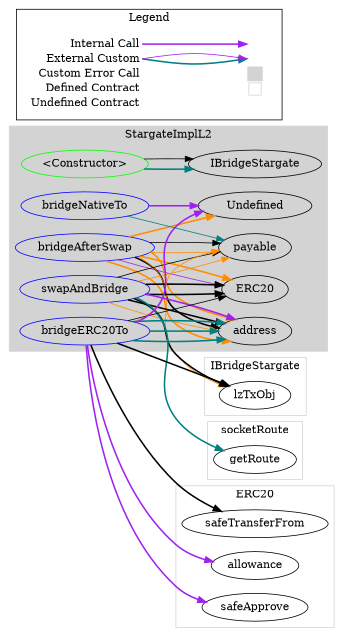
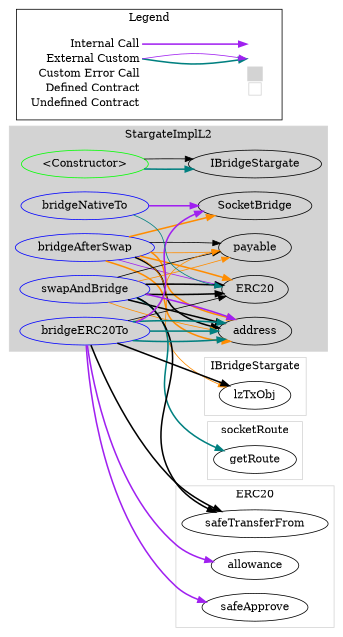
(255, 206) -> (255, 206)
(181, 229) -> (162, 237)
(170, 346) -> (164, 412)
